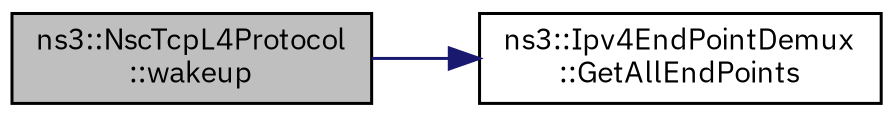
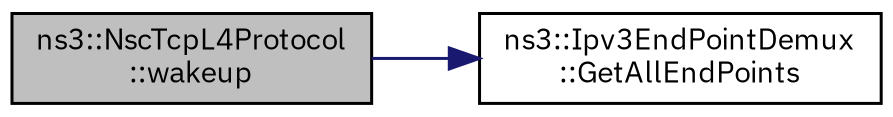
(680, 58) -> (680, 58)
